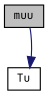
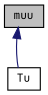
(32, 42) -> (17, 53)
